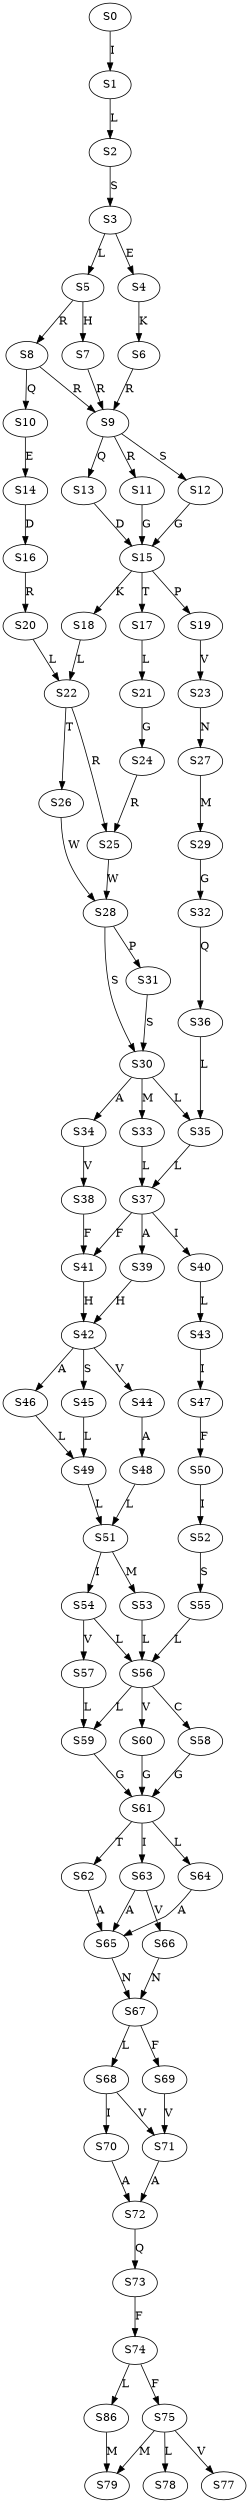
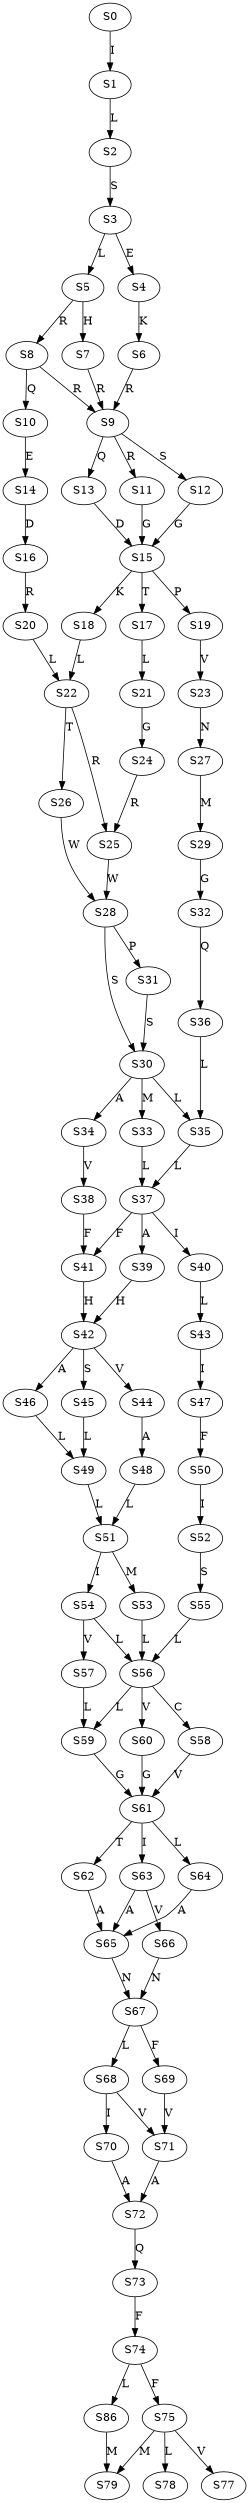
(179, 1775) -> (178, 1775)
